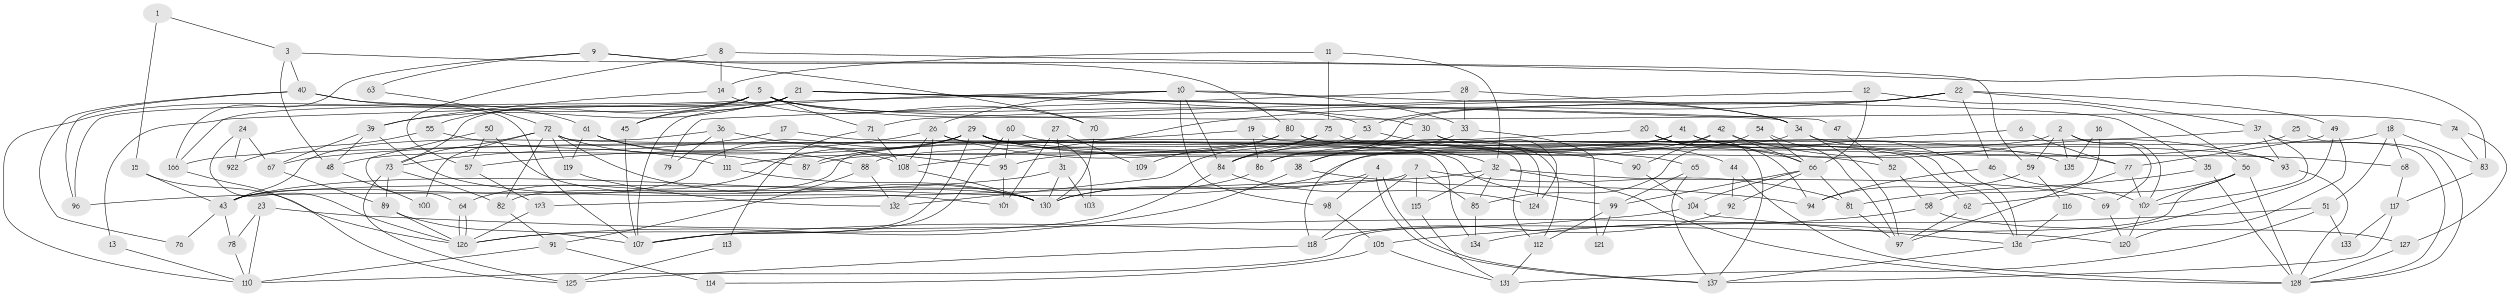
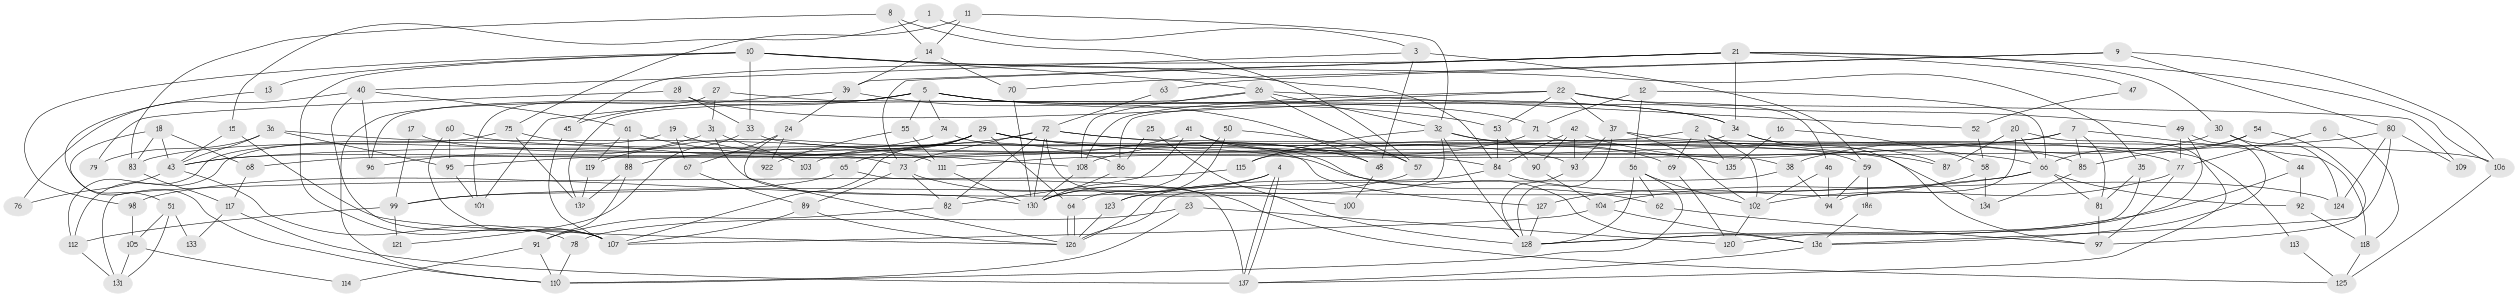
(338, 142) -> (818, 110)
(174, 168) -> (2500, 168)
(2067, 206) -> (1867, 206)
